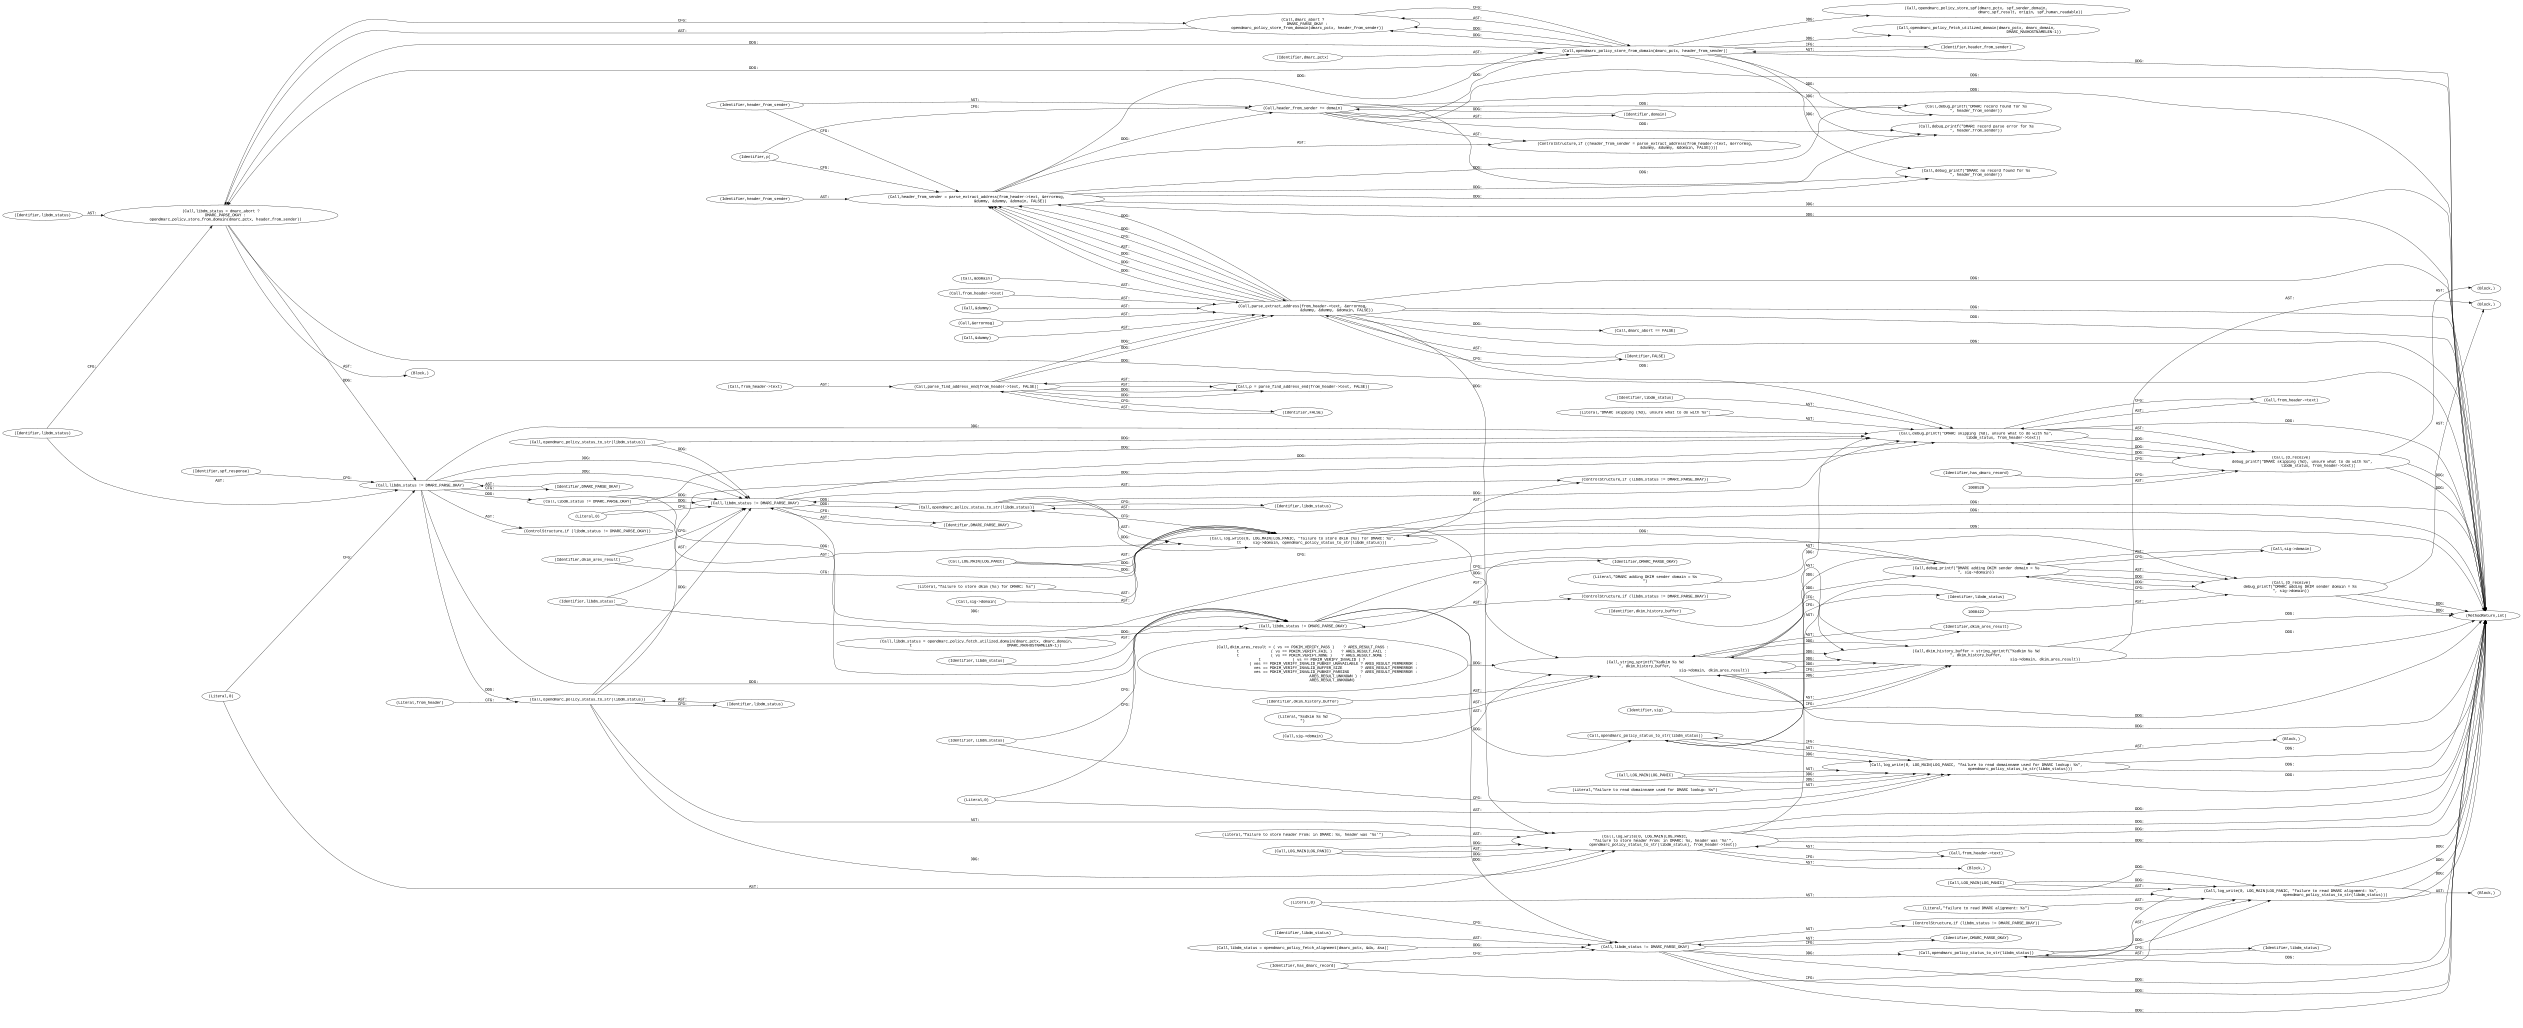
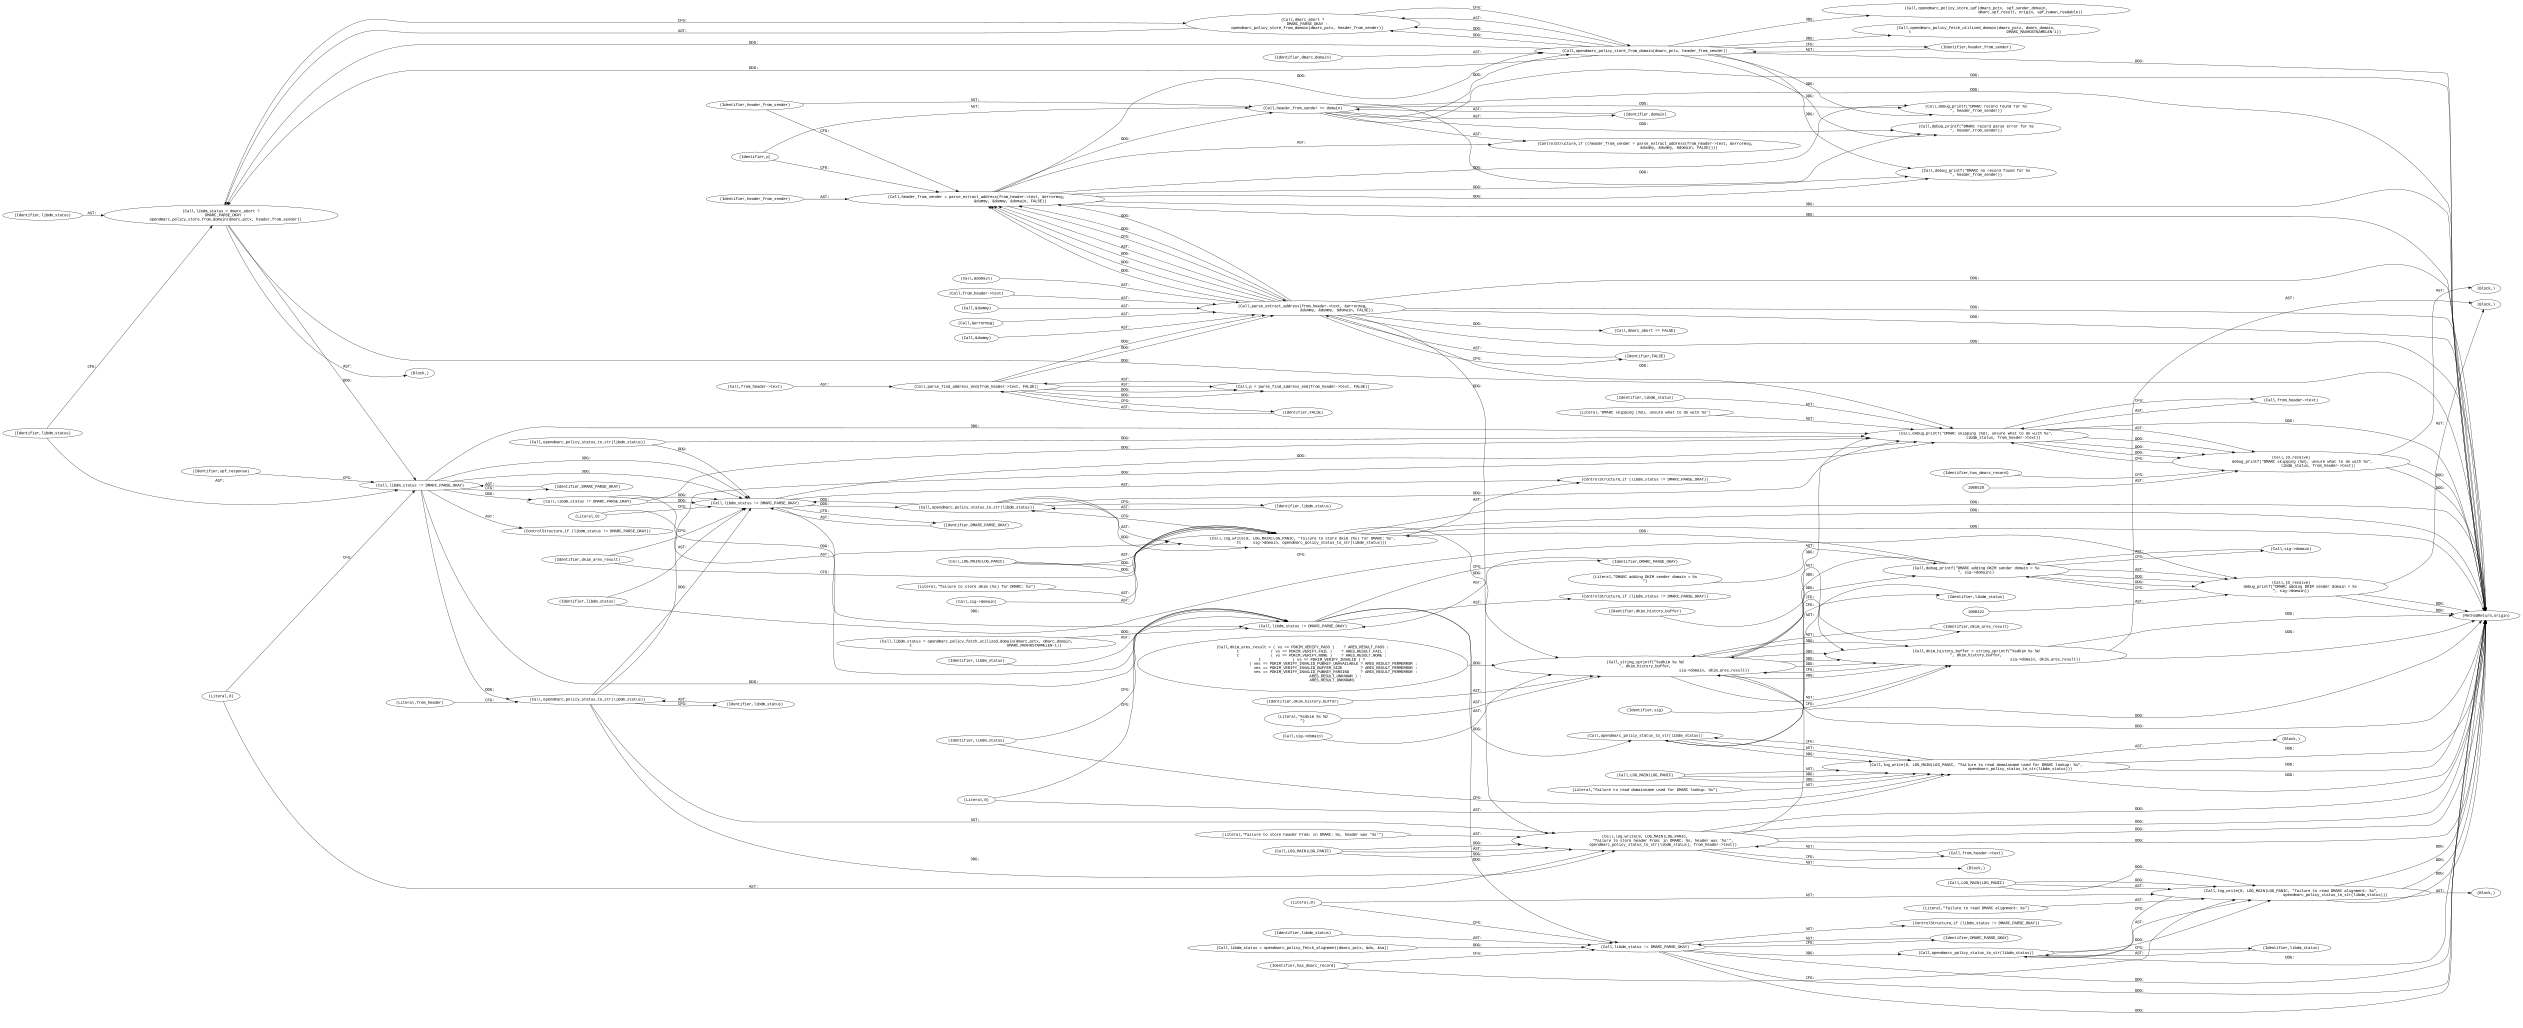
(1303, 57) -> (1303, 57)
(976, 107) -> (976, 107)
(1479, 109) -> (1479, 109)
(2486, 616) -> (2486, 616)
